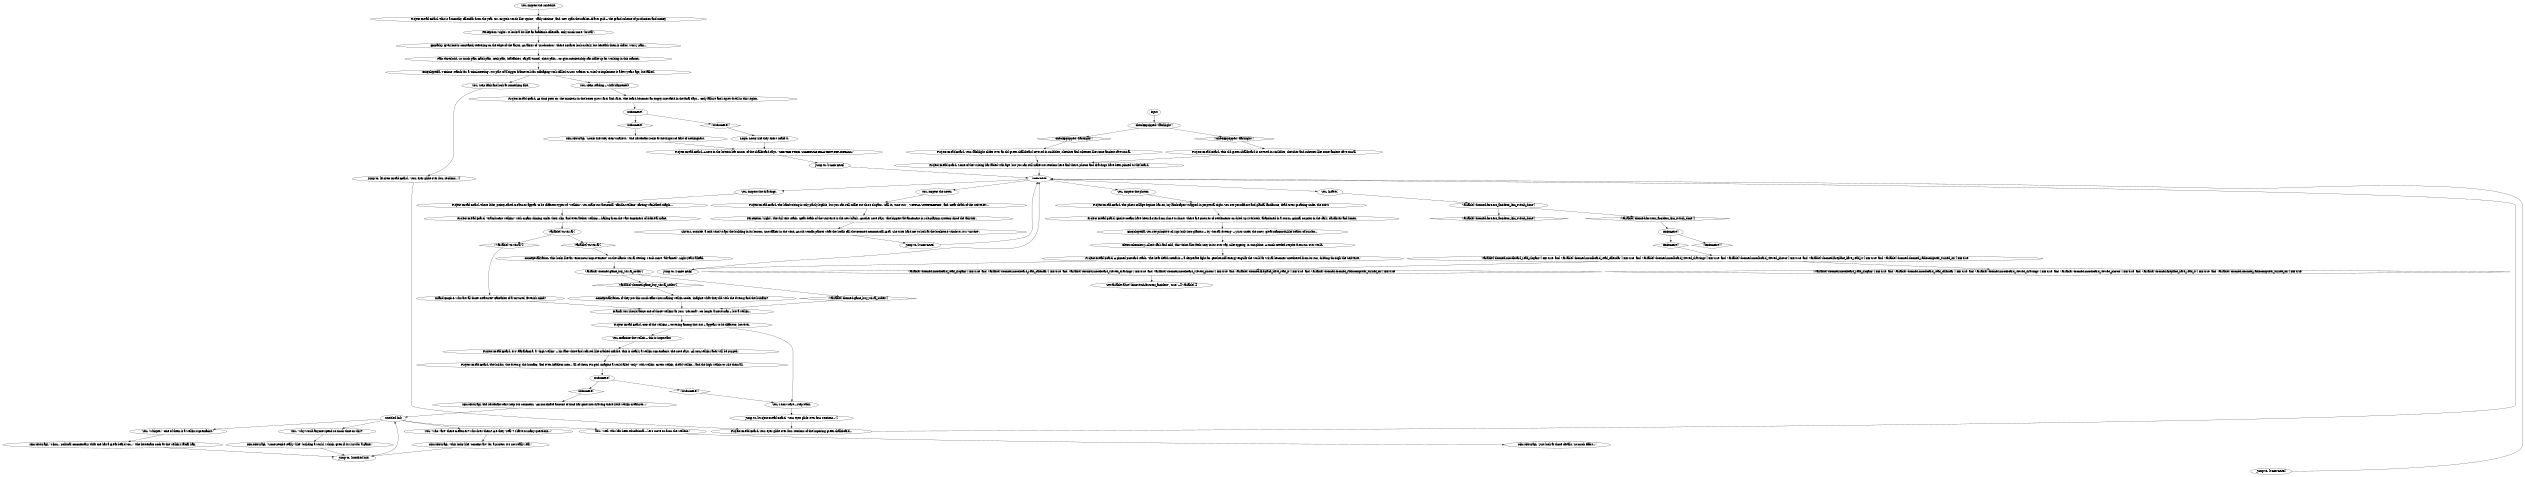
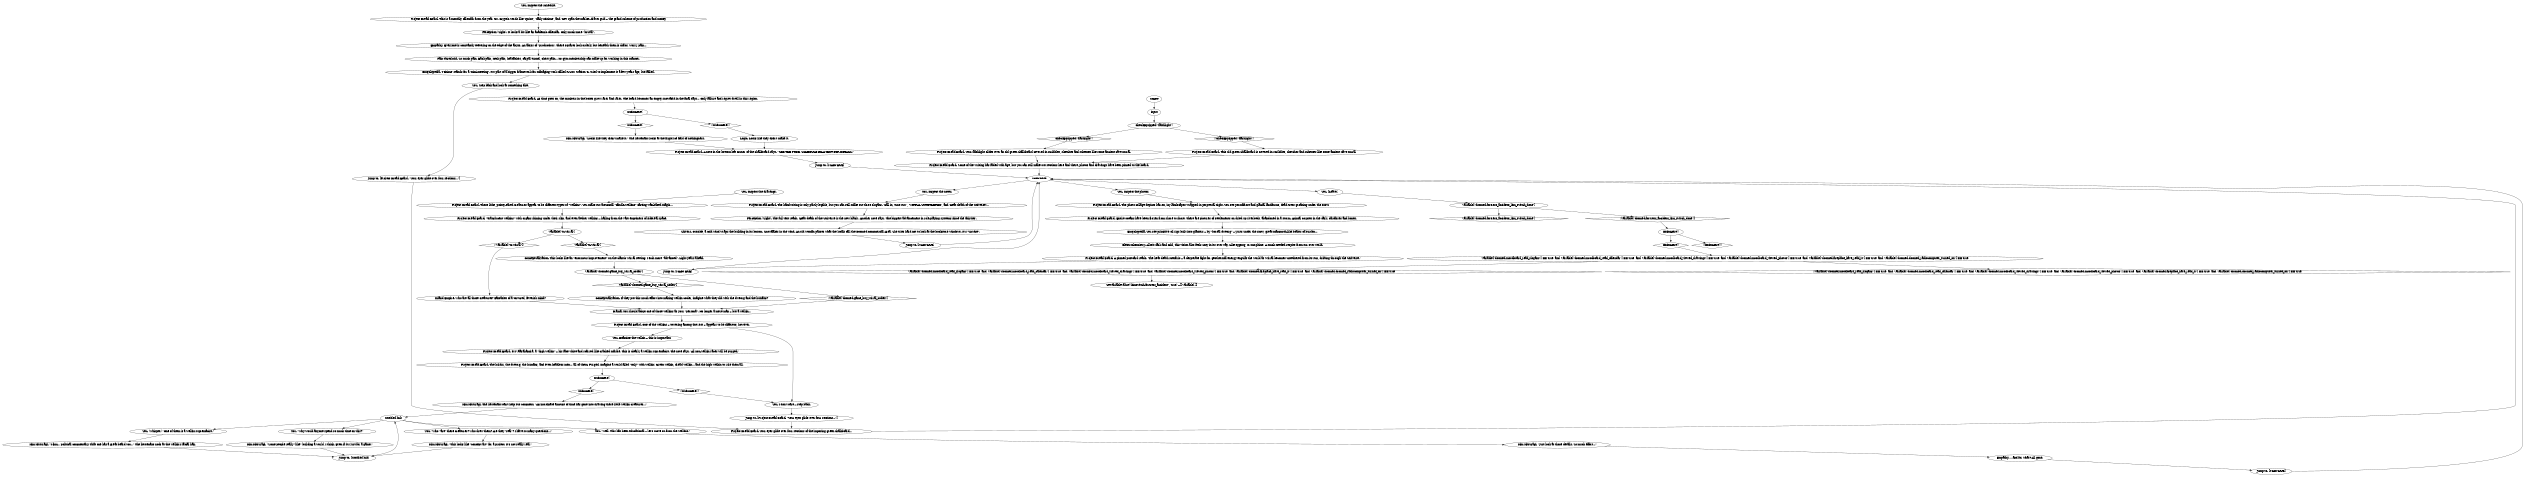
(605, 86) -> none
none -> (1154, 99)
(906, 185) -> none
none -> (2020, 458)
